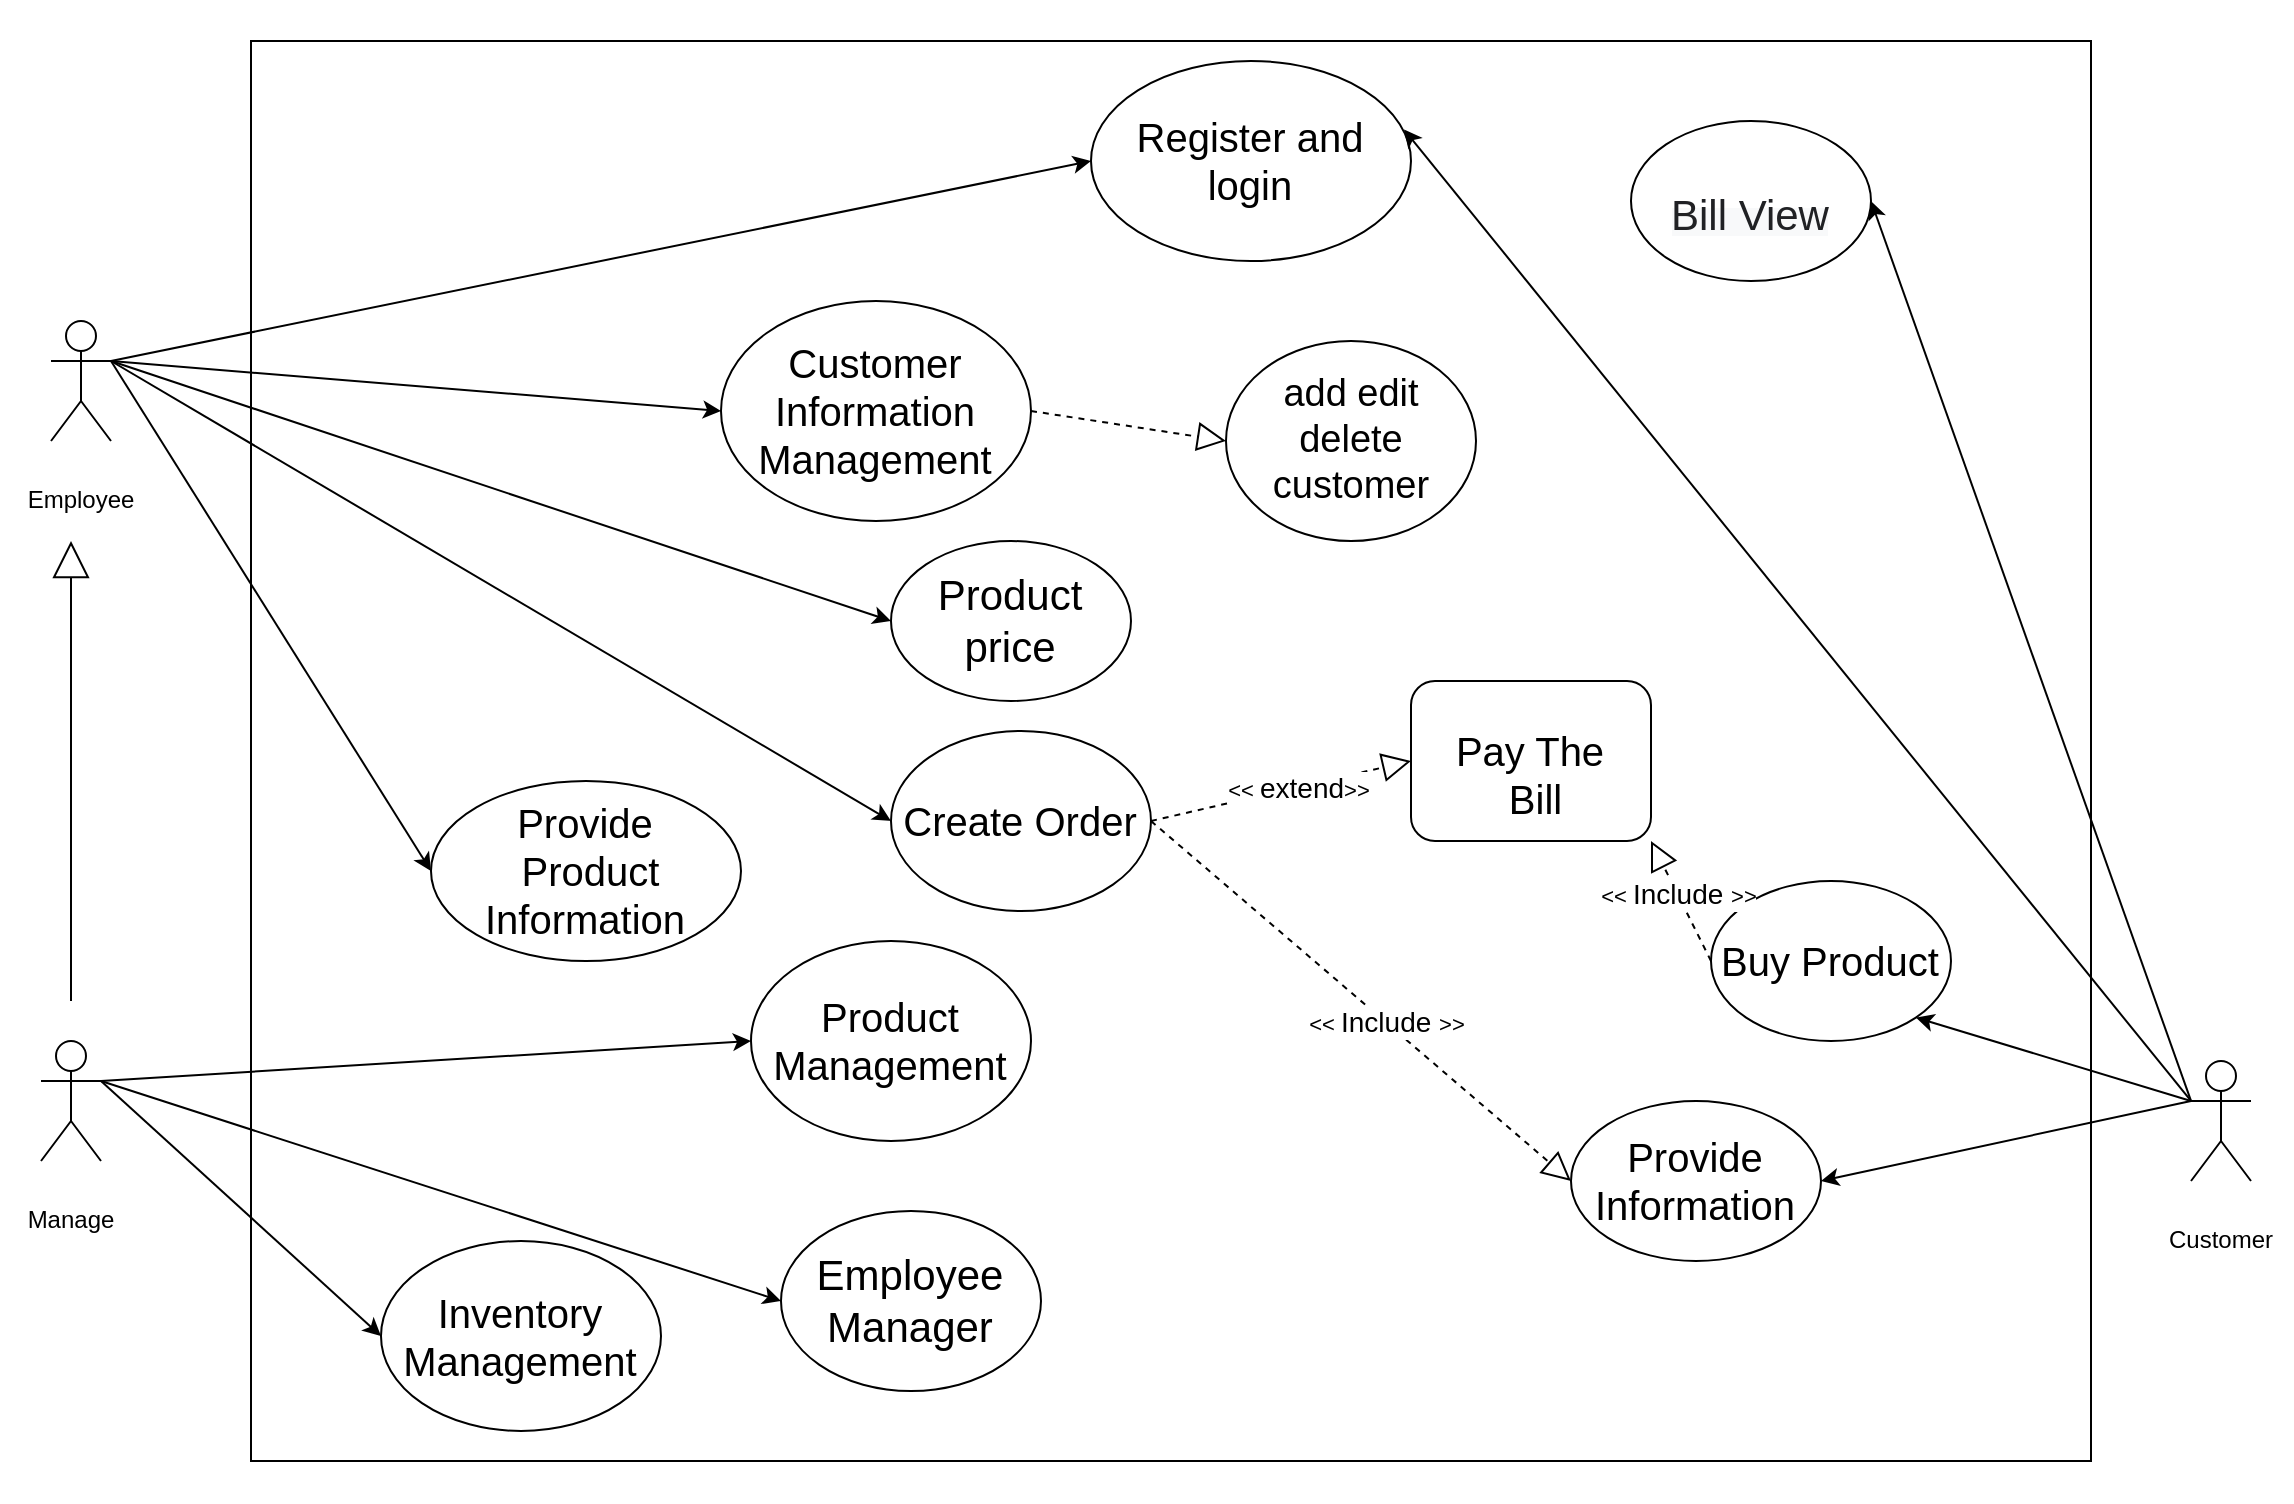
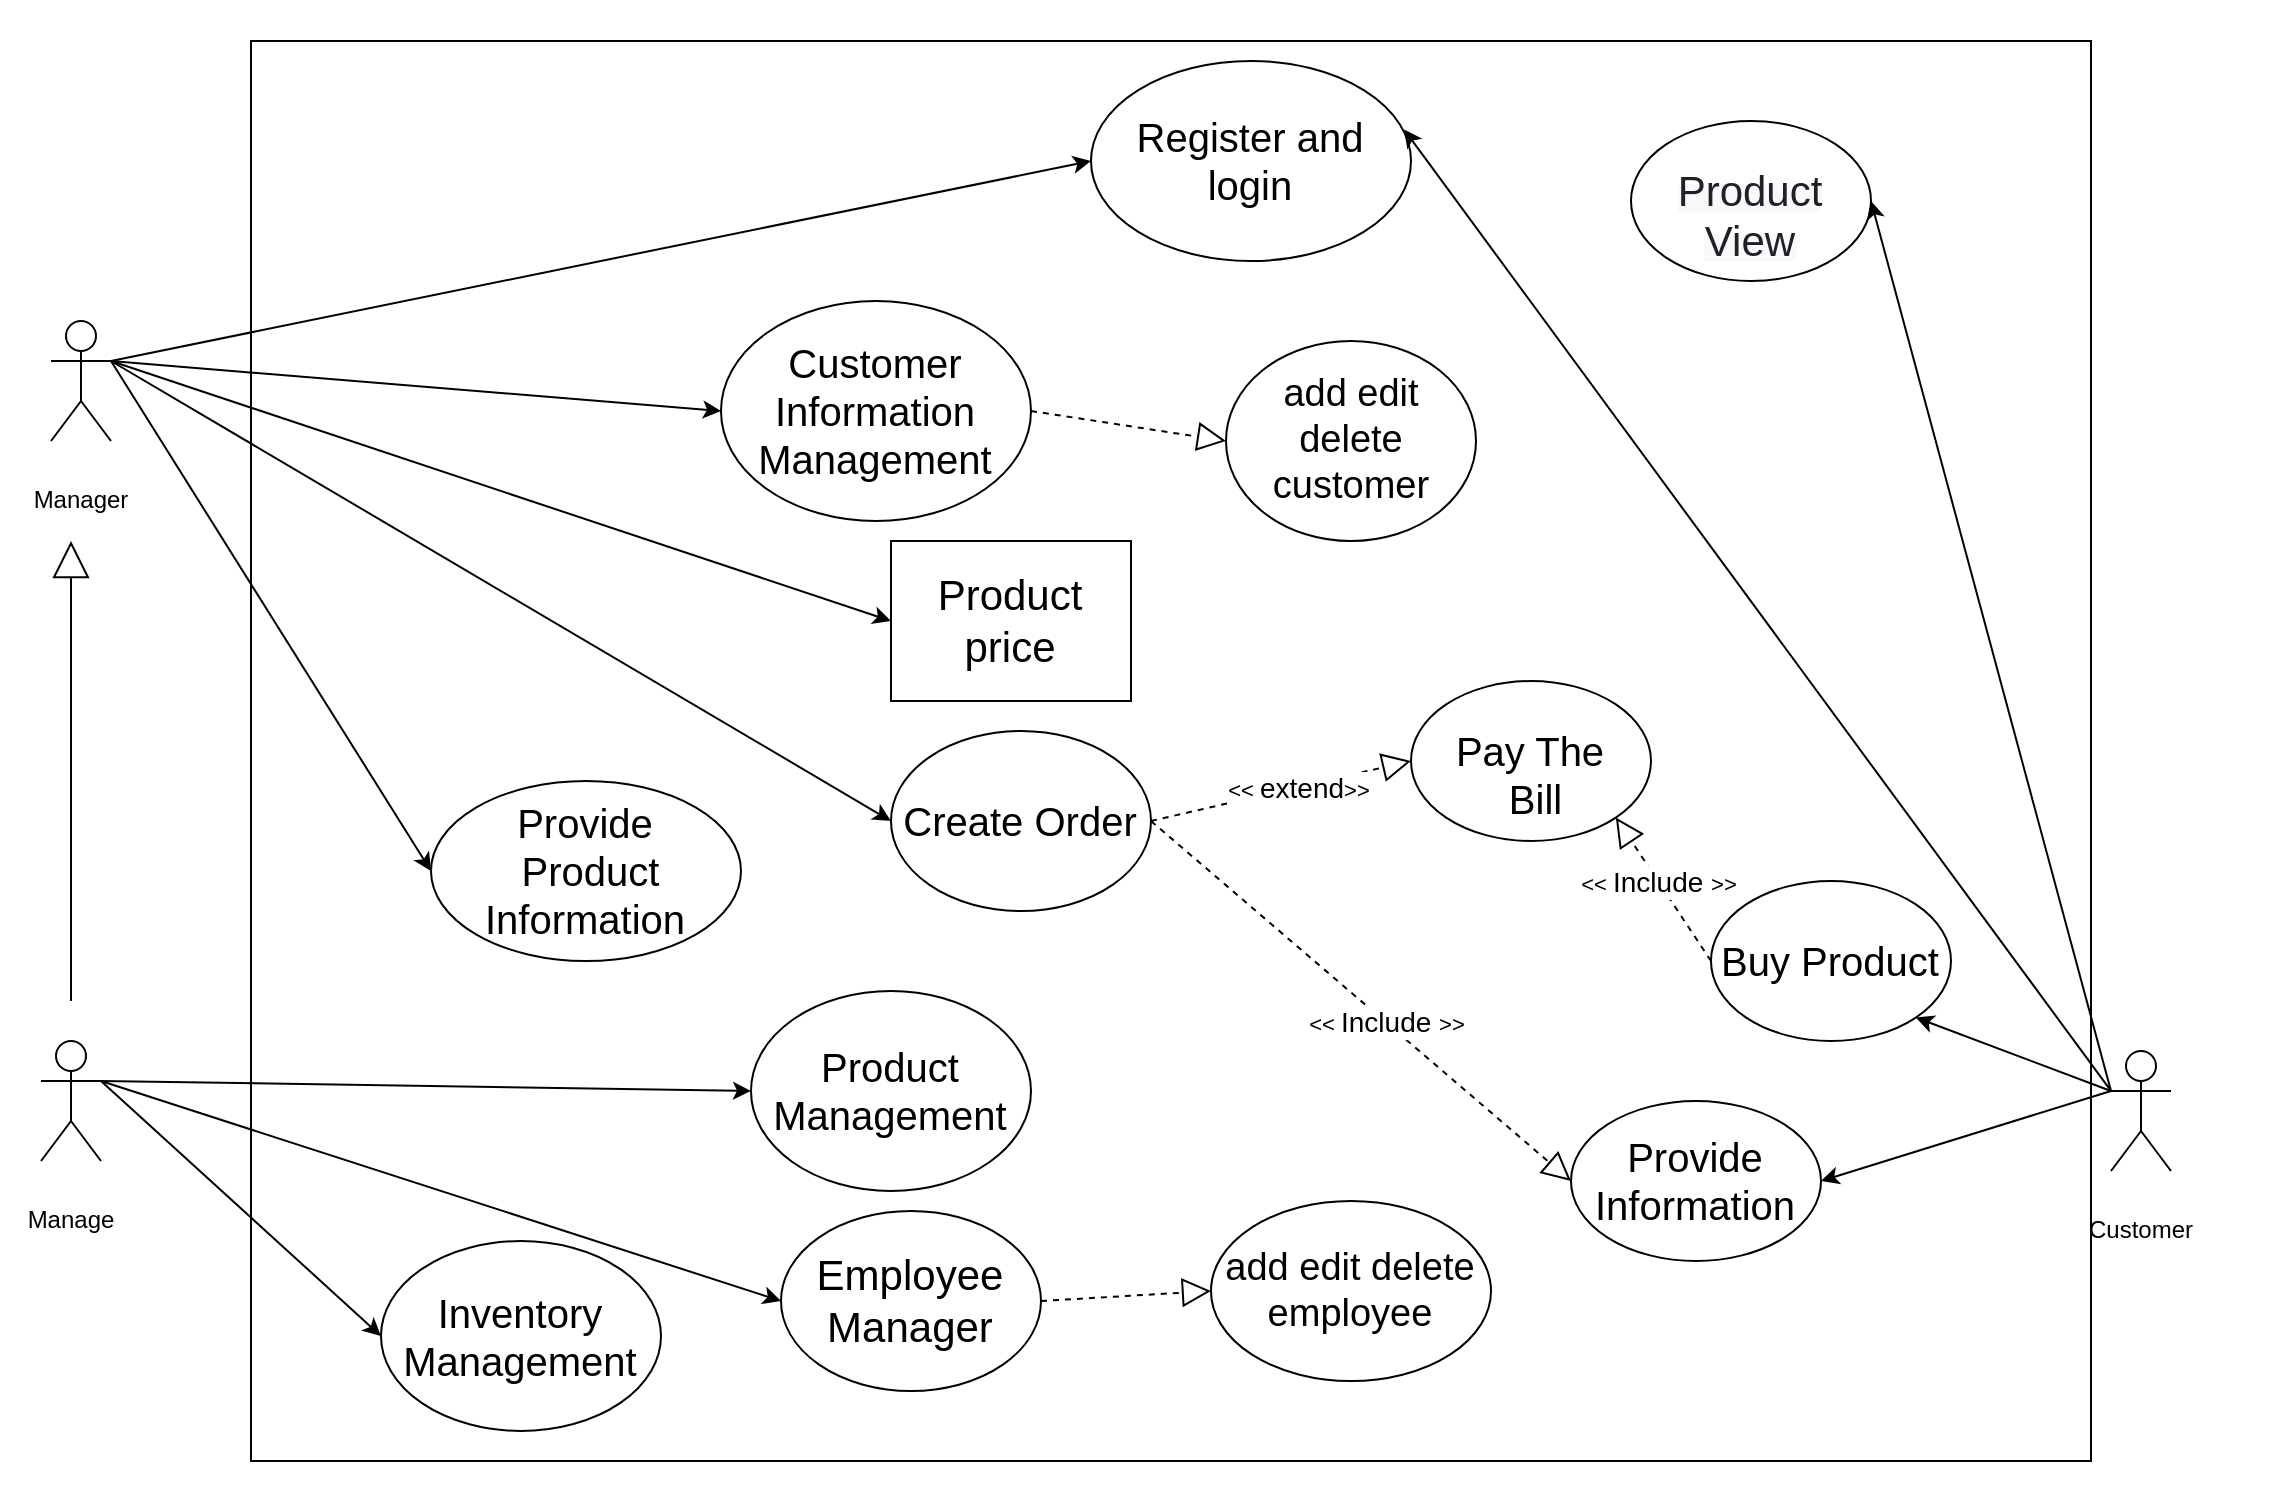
(1751, 201) -> (1751, 201)
(82, 501) -> (82, 501)
(1011, 621) -> (1011, 621)
(1531, 761) -> (1531, 761)
(891, 1041) -> (891, 1091)
(2221, 1121) -> (2141, 1111)
none -> (1351, 1291)
none -> (1112, 1297)
